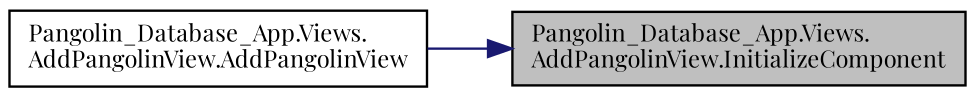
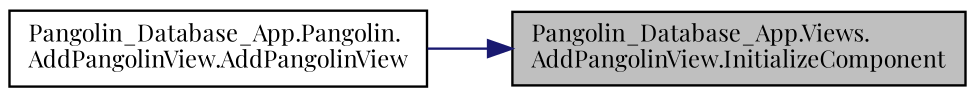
(218, 49) -> (218, 49)
